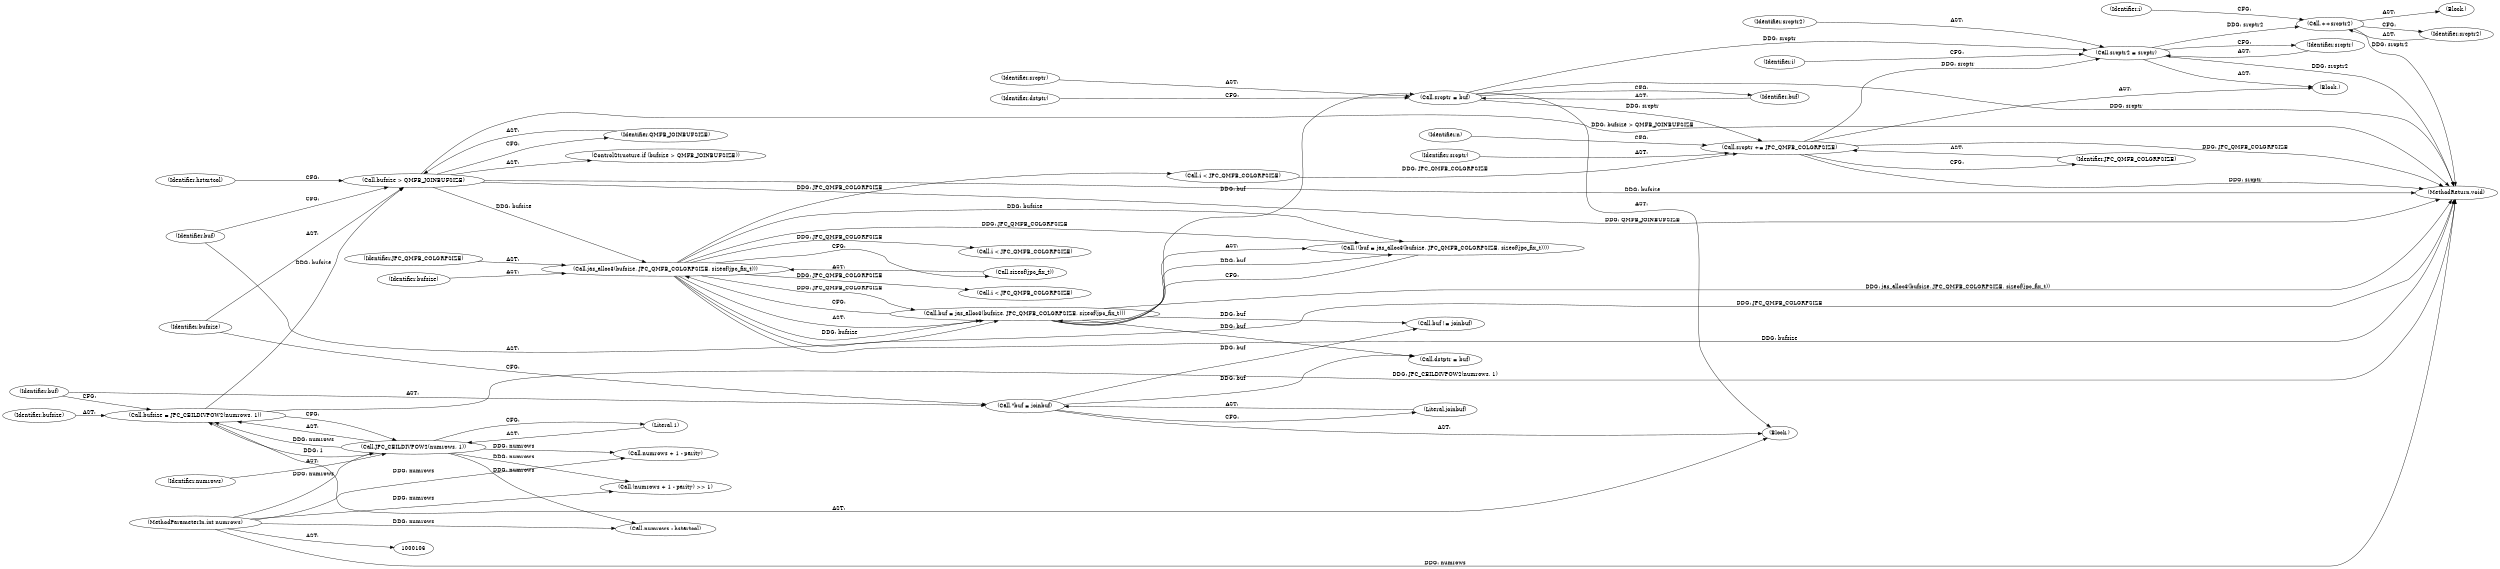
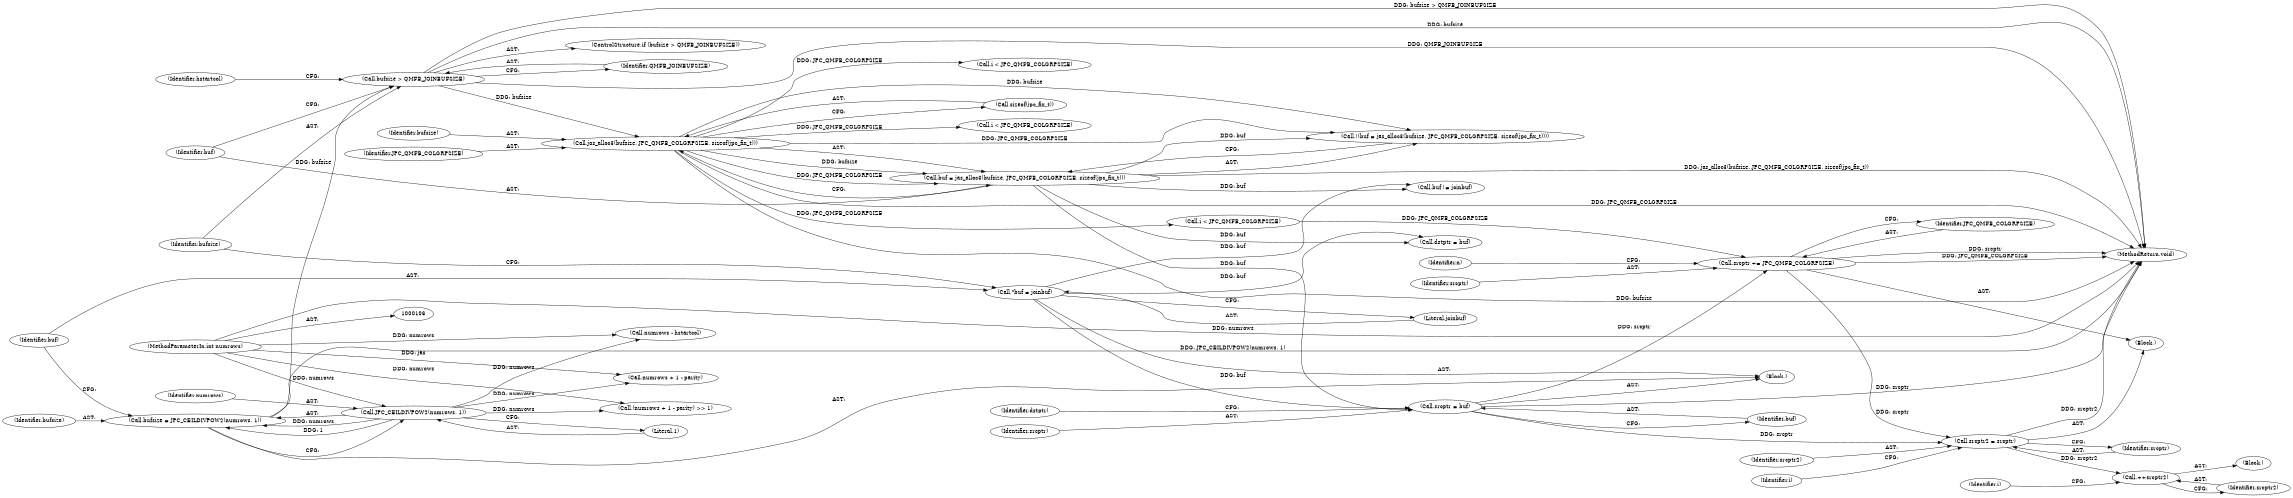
(2427, 87) -> none
none -> (1218, 392)
(414, 471) -> (414, 353)
